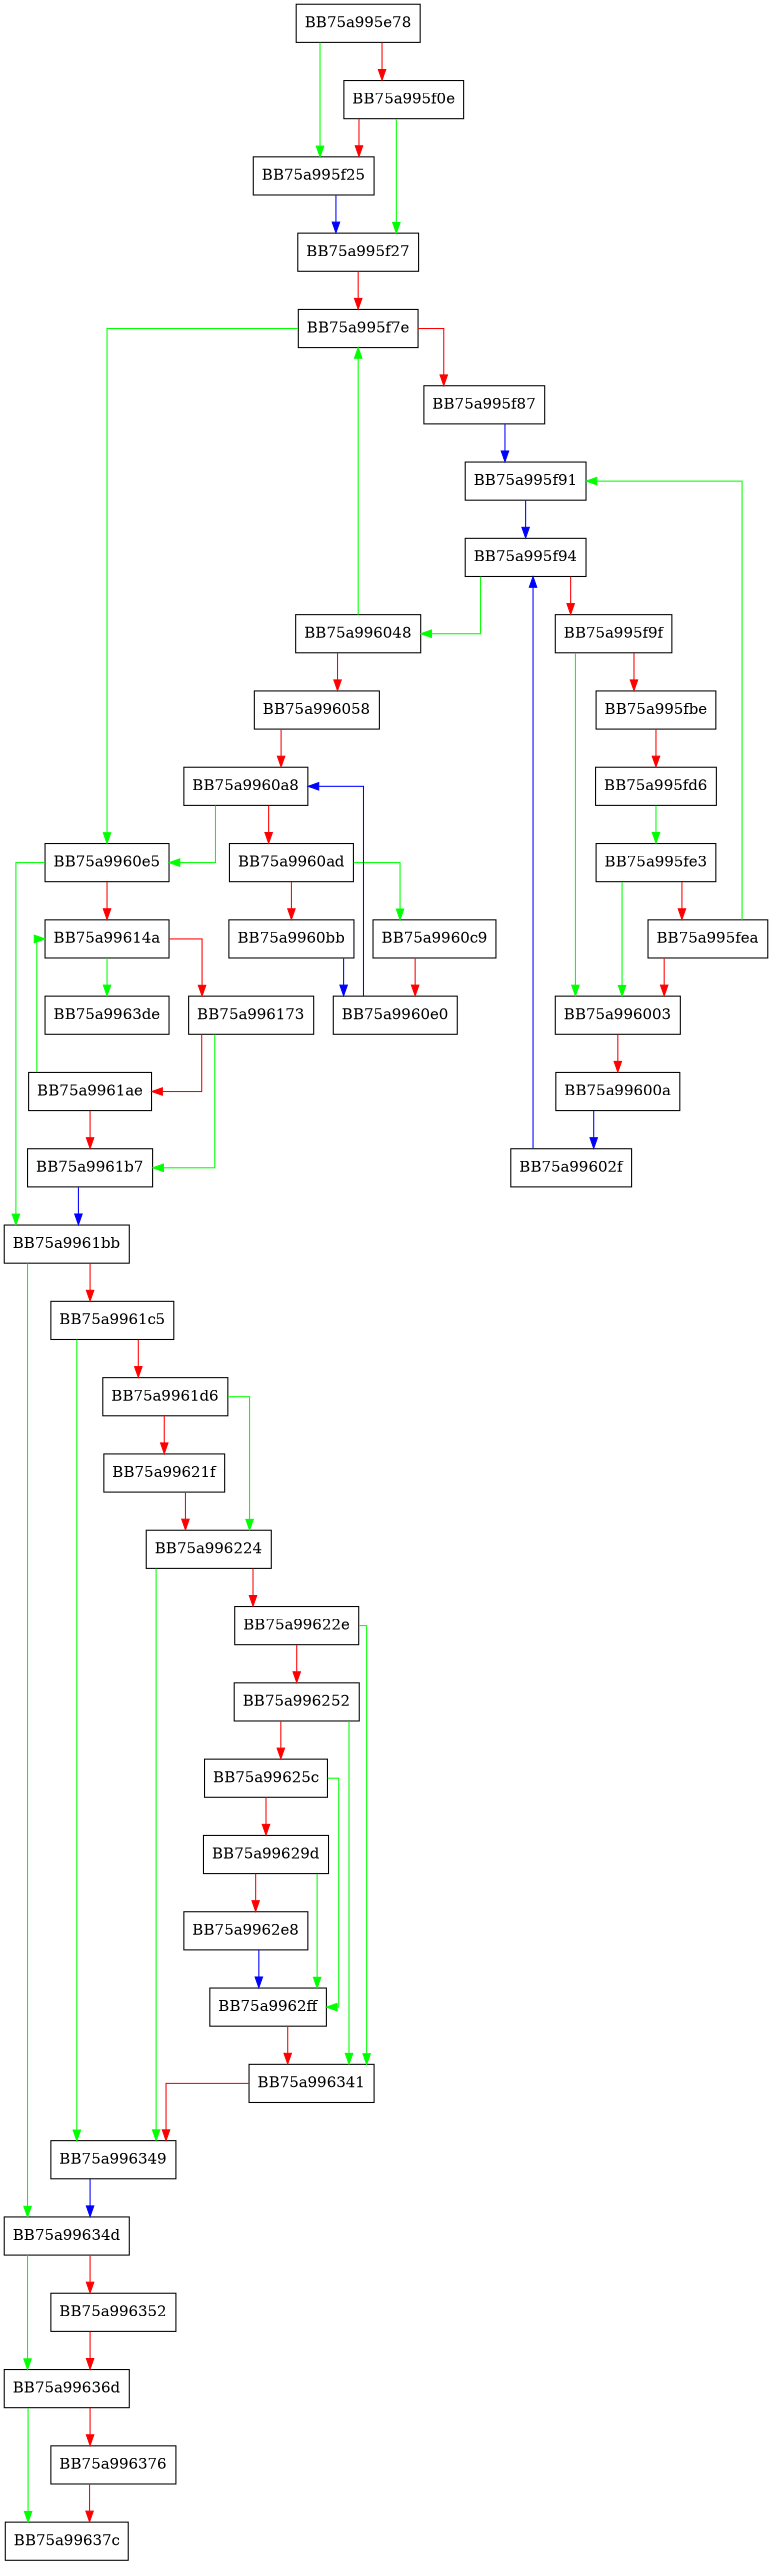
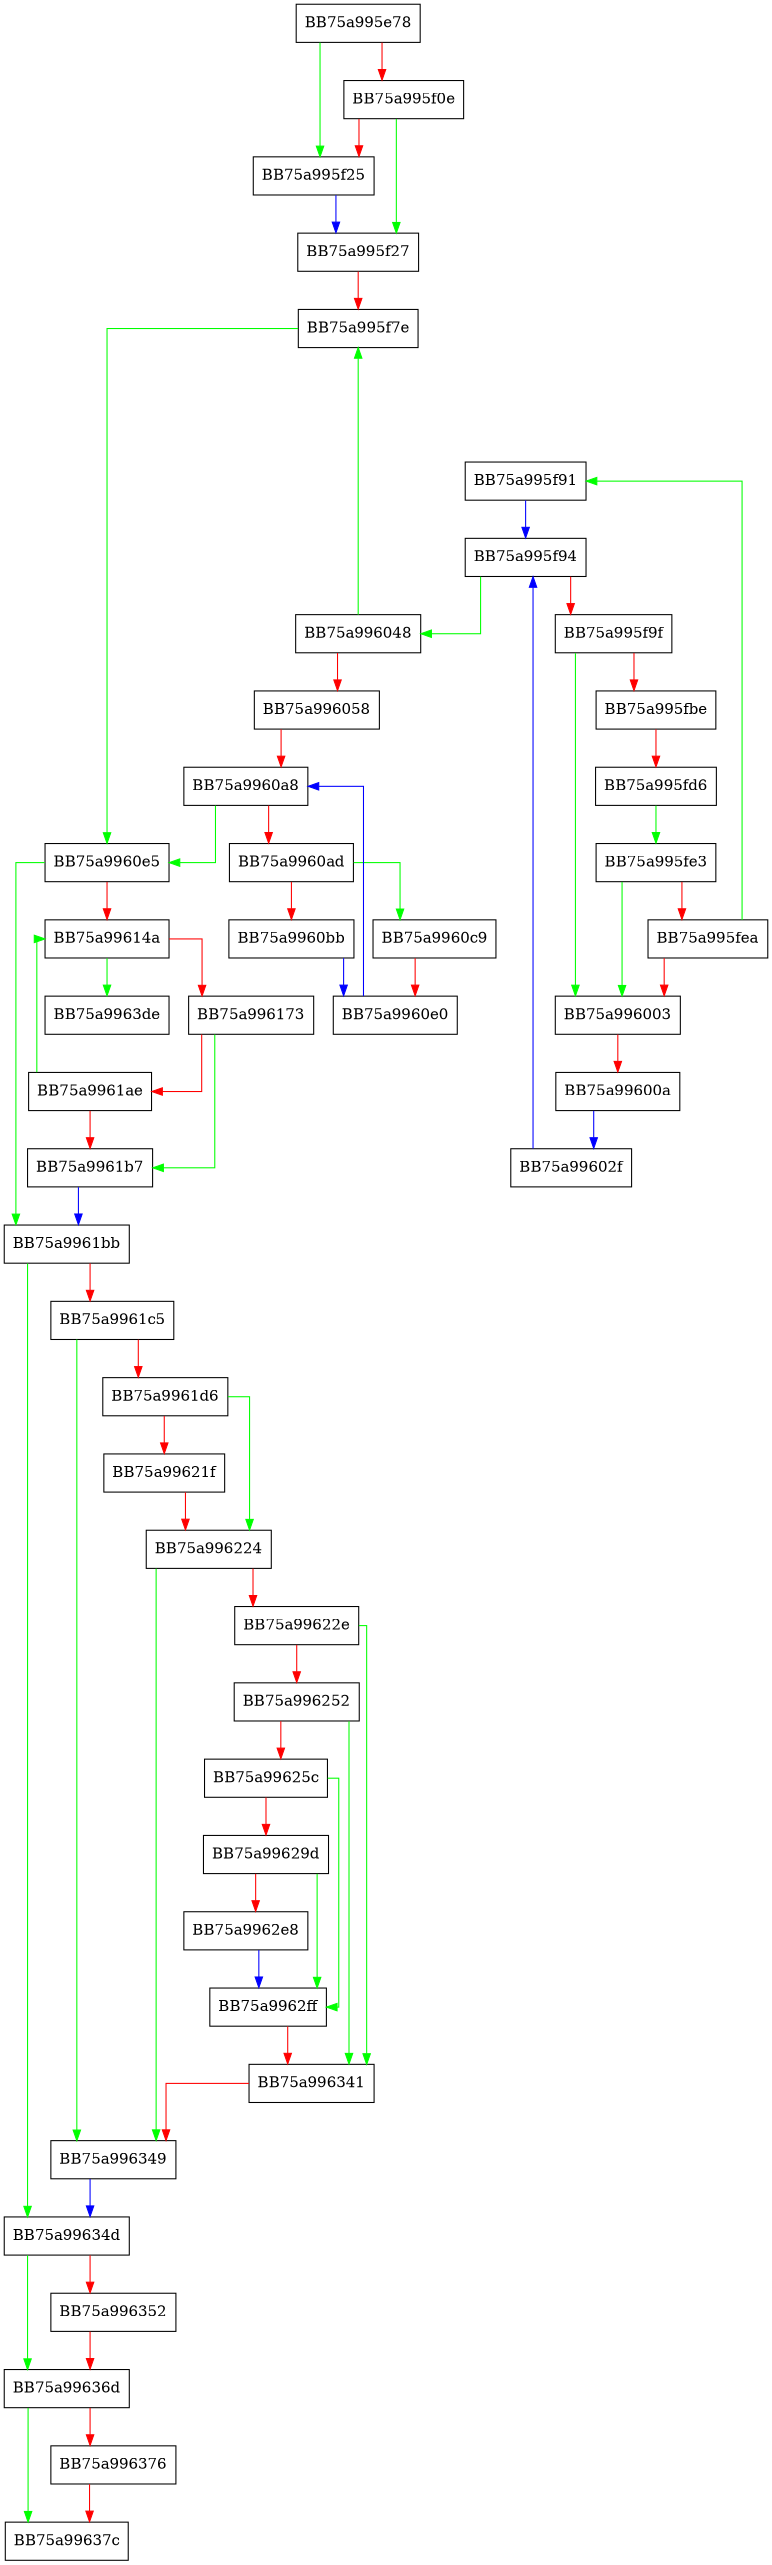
(484, 405) -> none
